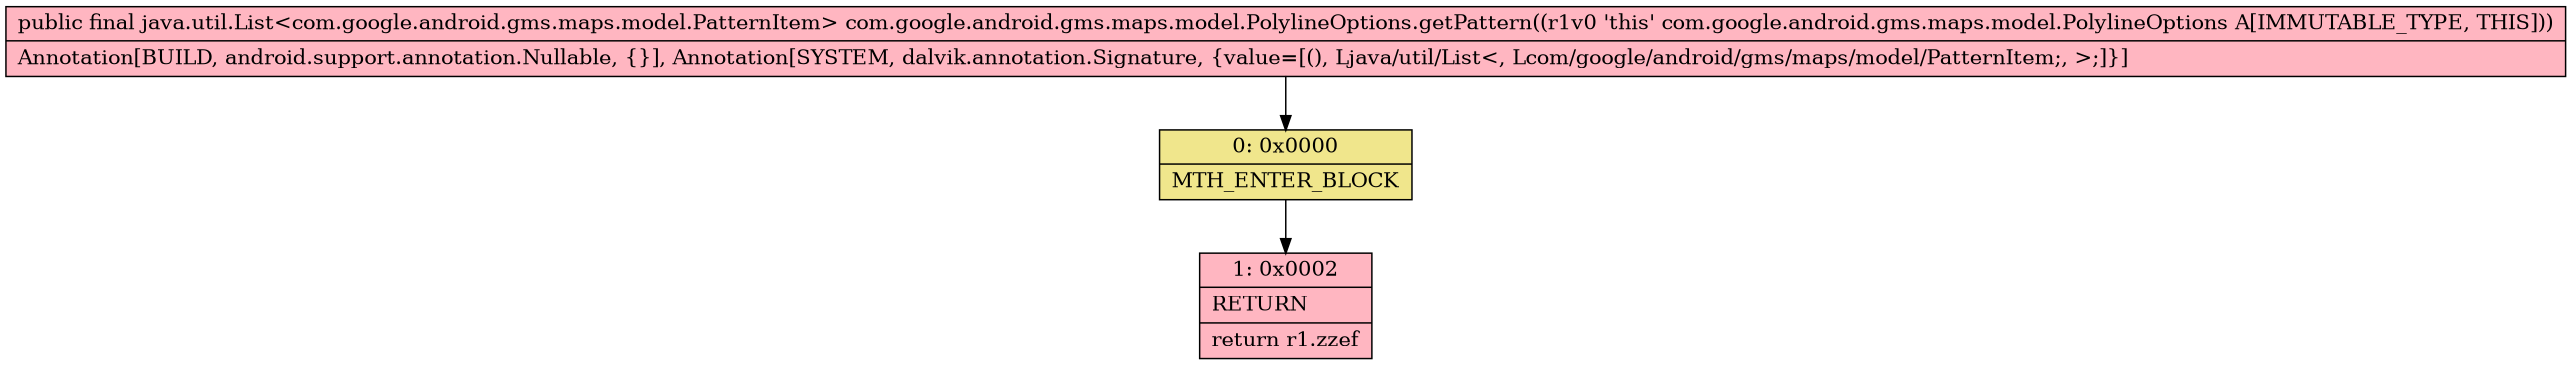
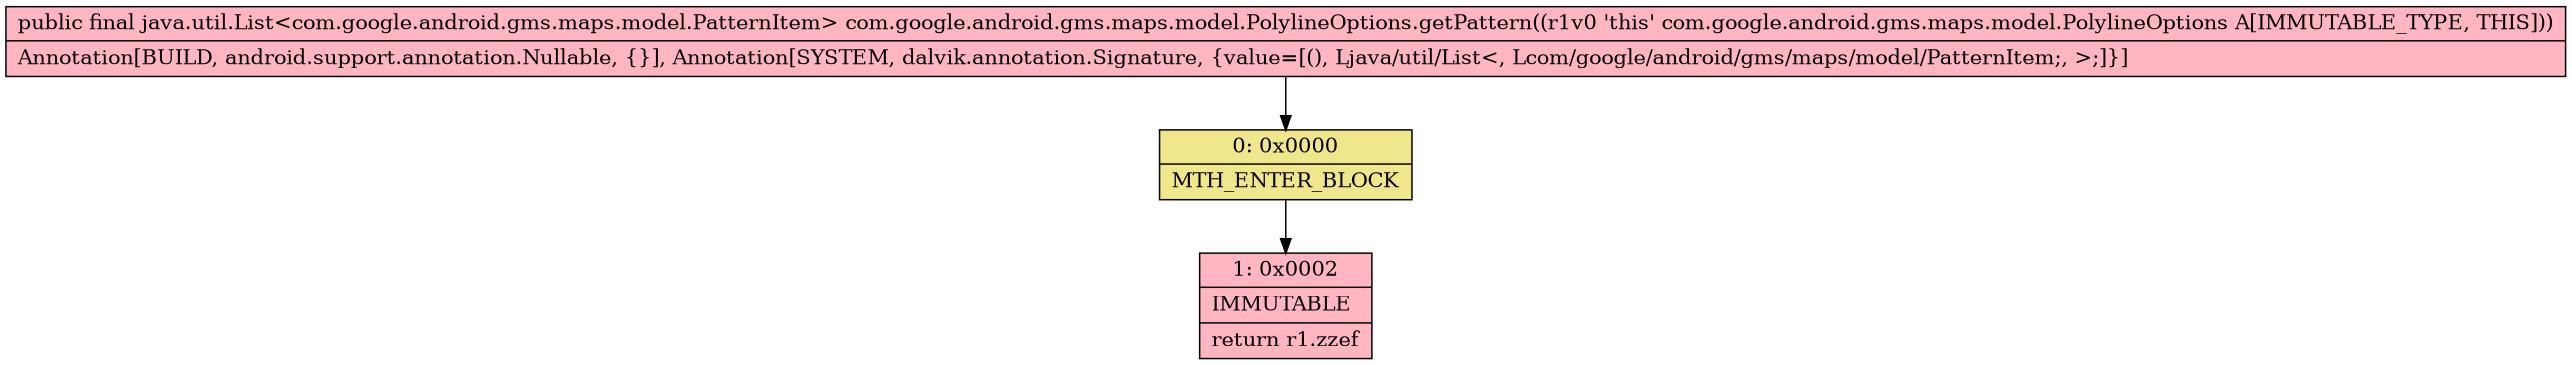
(1260, 304) -> (1281, 304)
